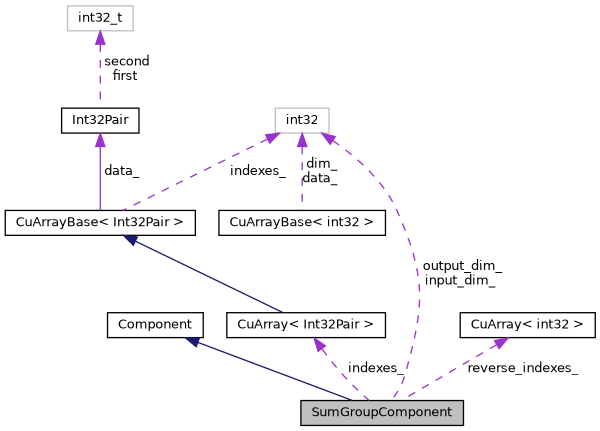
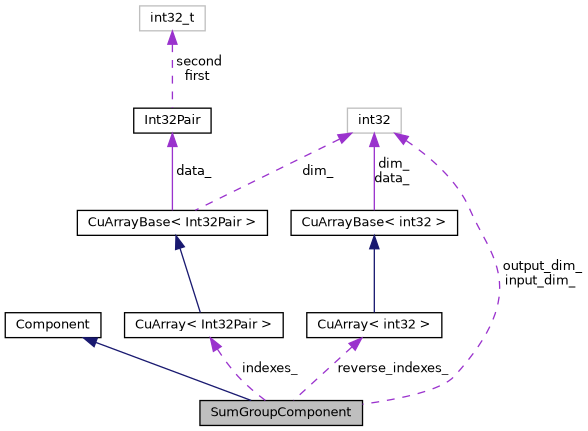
(256, 172) -> (317, 172)
(302, 178) -> (374, 178)
none -> (374, 281)
